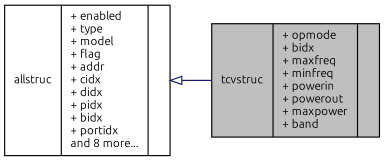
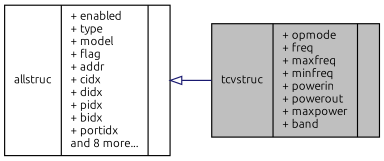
(298, 48) -> (298, 48)
